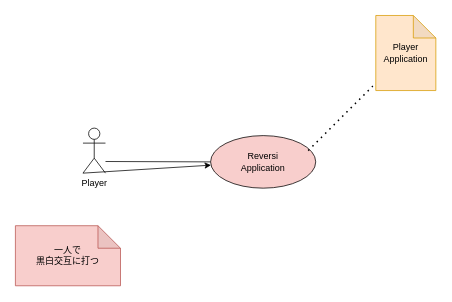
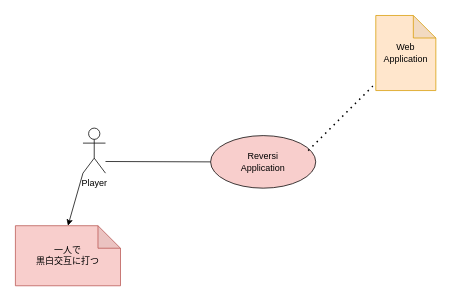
(405, 53) -> (405, 53)
(145, 169) -> (76, 197)
